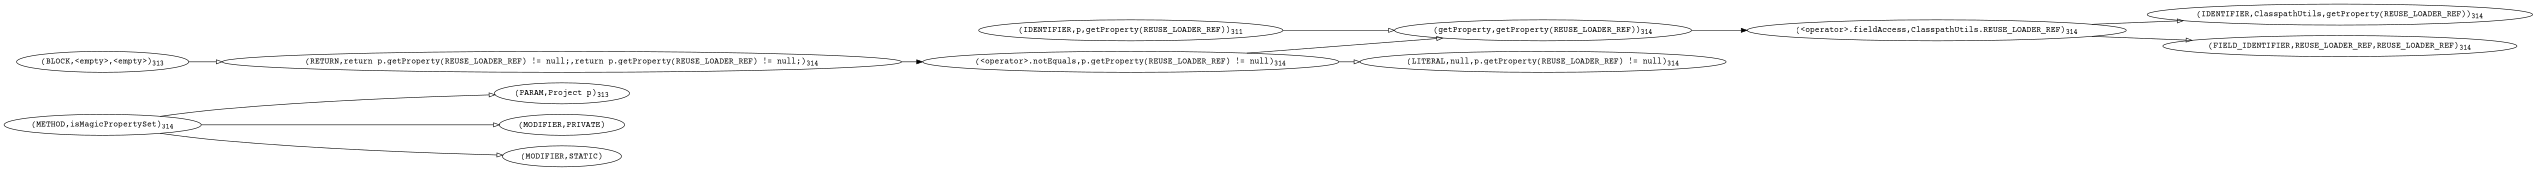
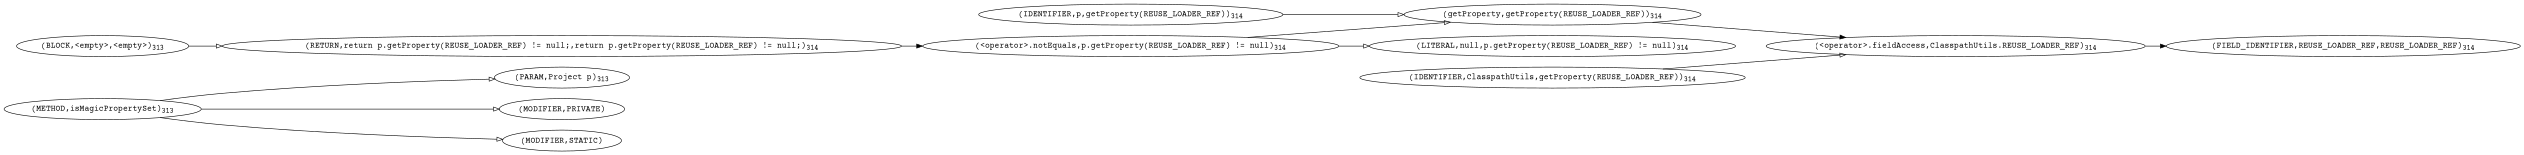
(2135, 23) -> (1751, 62)
(1237, 29) -> (1237, 14)
(2139, 38) -> (2153, 46)
(168, 124) -> (168, 108)
